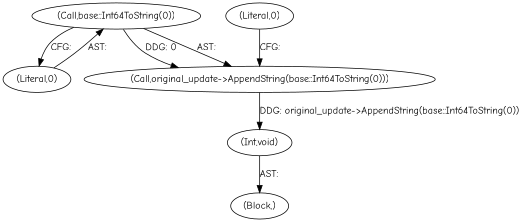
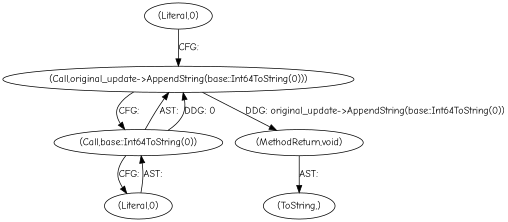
none -> (119, 105)
(260, 143) -> (299, 143)
(260, 206) -> (299, 206)
